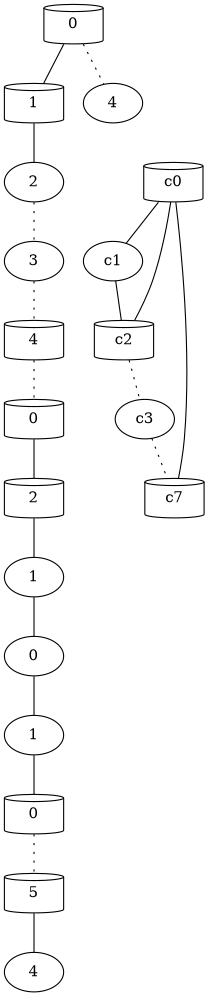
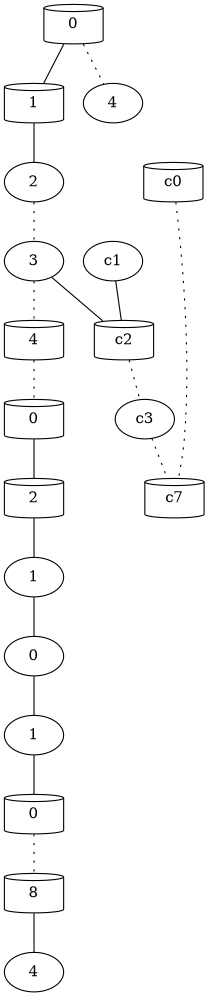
(142, 223) -> none
(158, 263) -> (77, 299)
(186, 340) -> (186, 340)
(34, 893) -> (34, 893)
